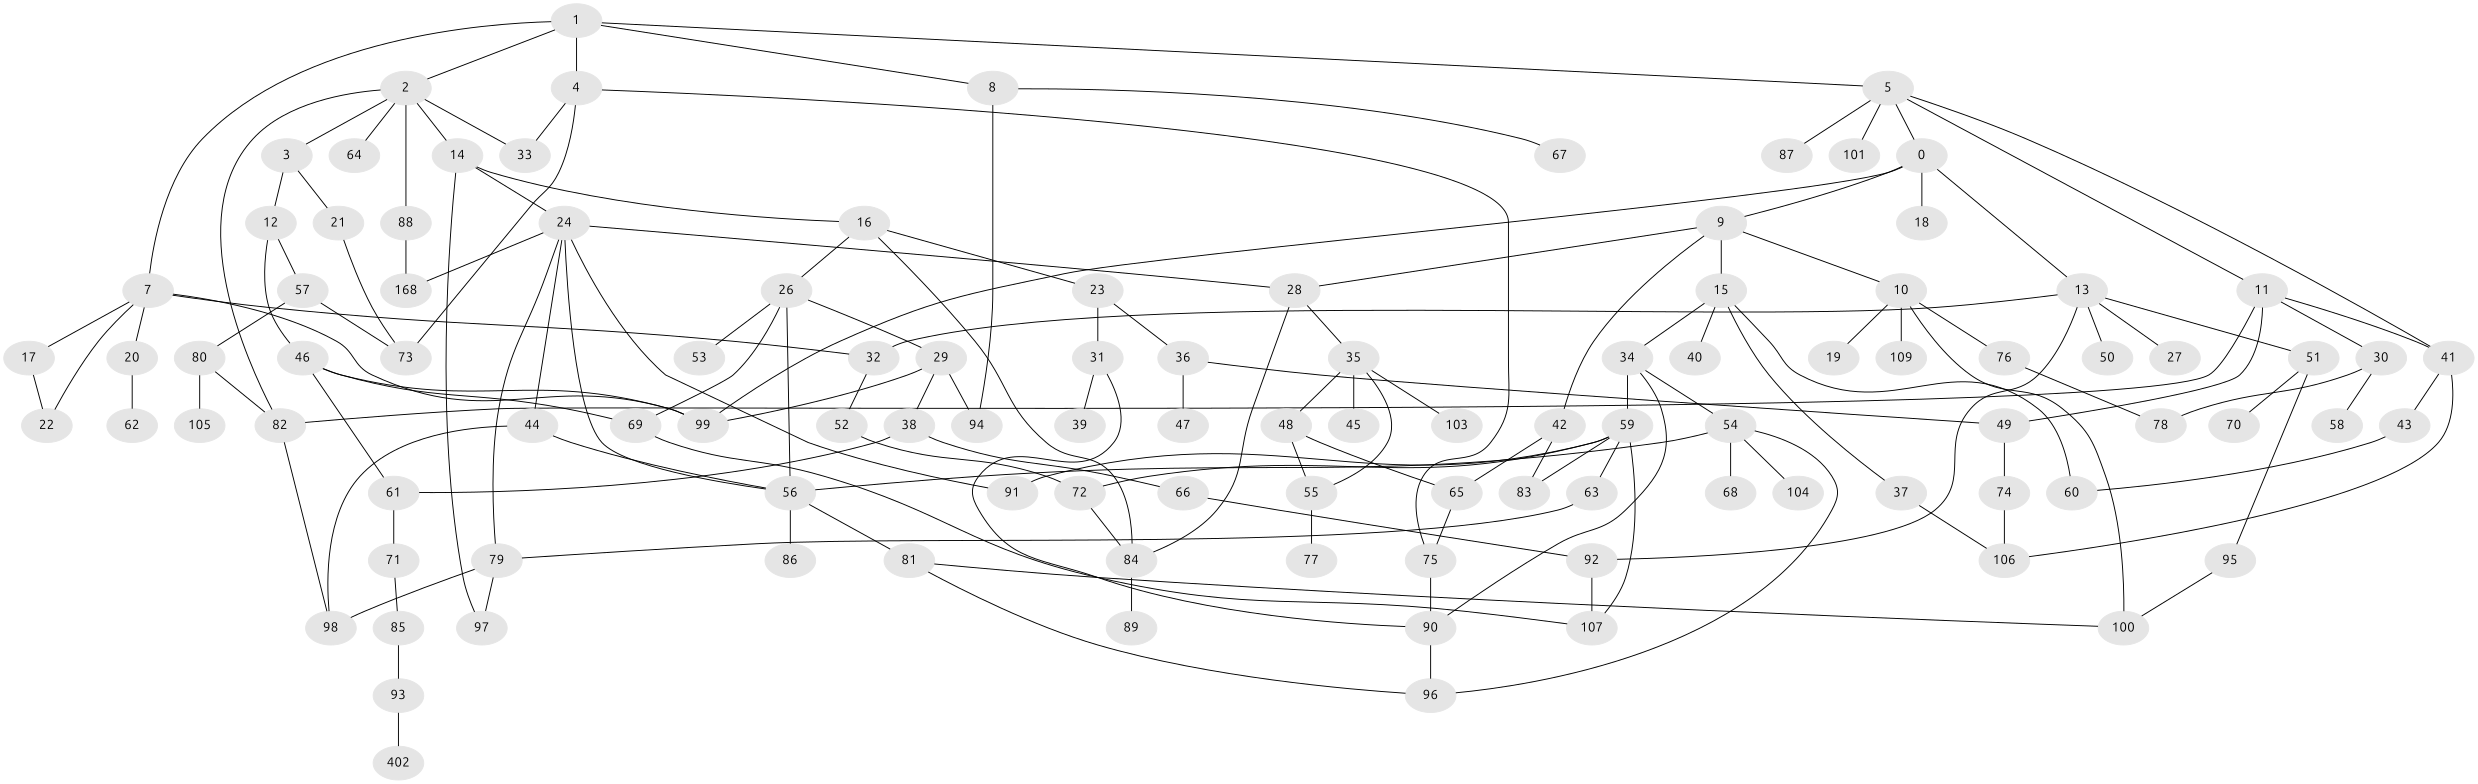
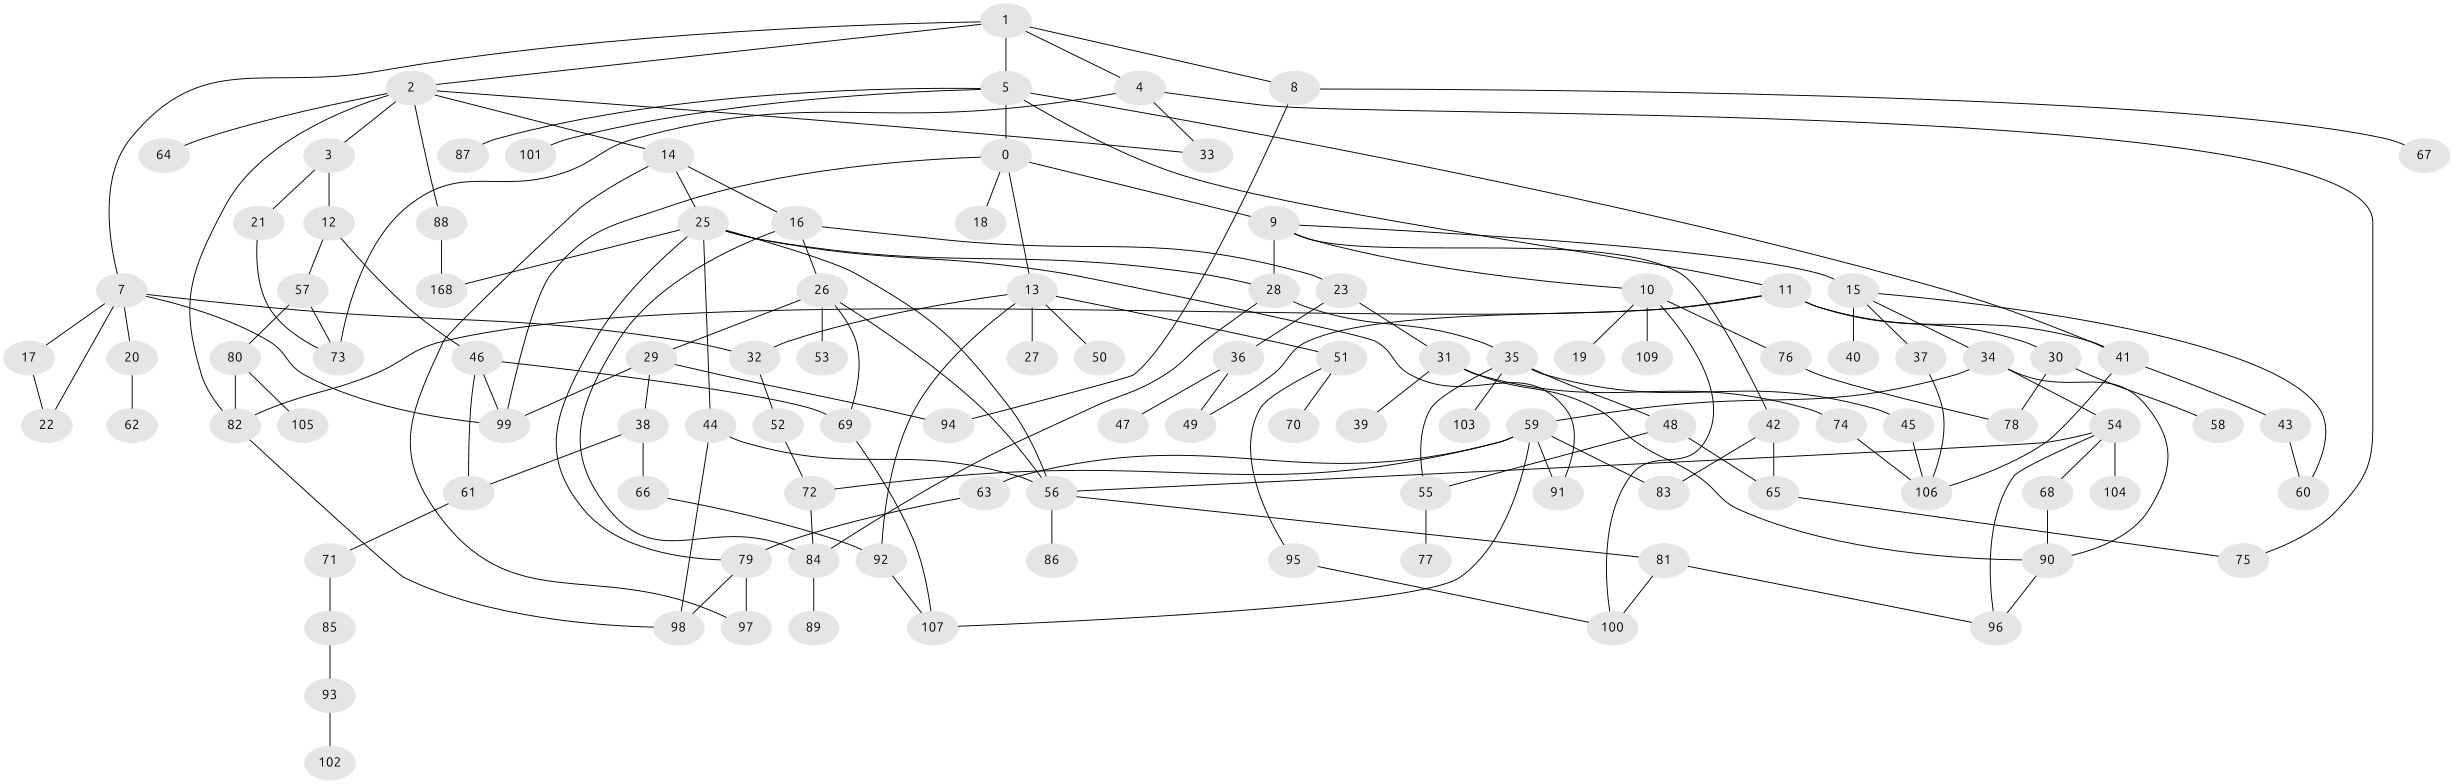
(564, 223) -> (703, 223)
none -> (1918, 459)
(2004, 459) -> (1643, 392)
(1431, 591) -> (2048, 526)
(398, 763) -> (330, 763)
